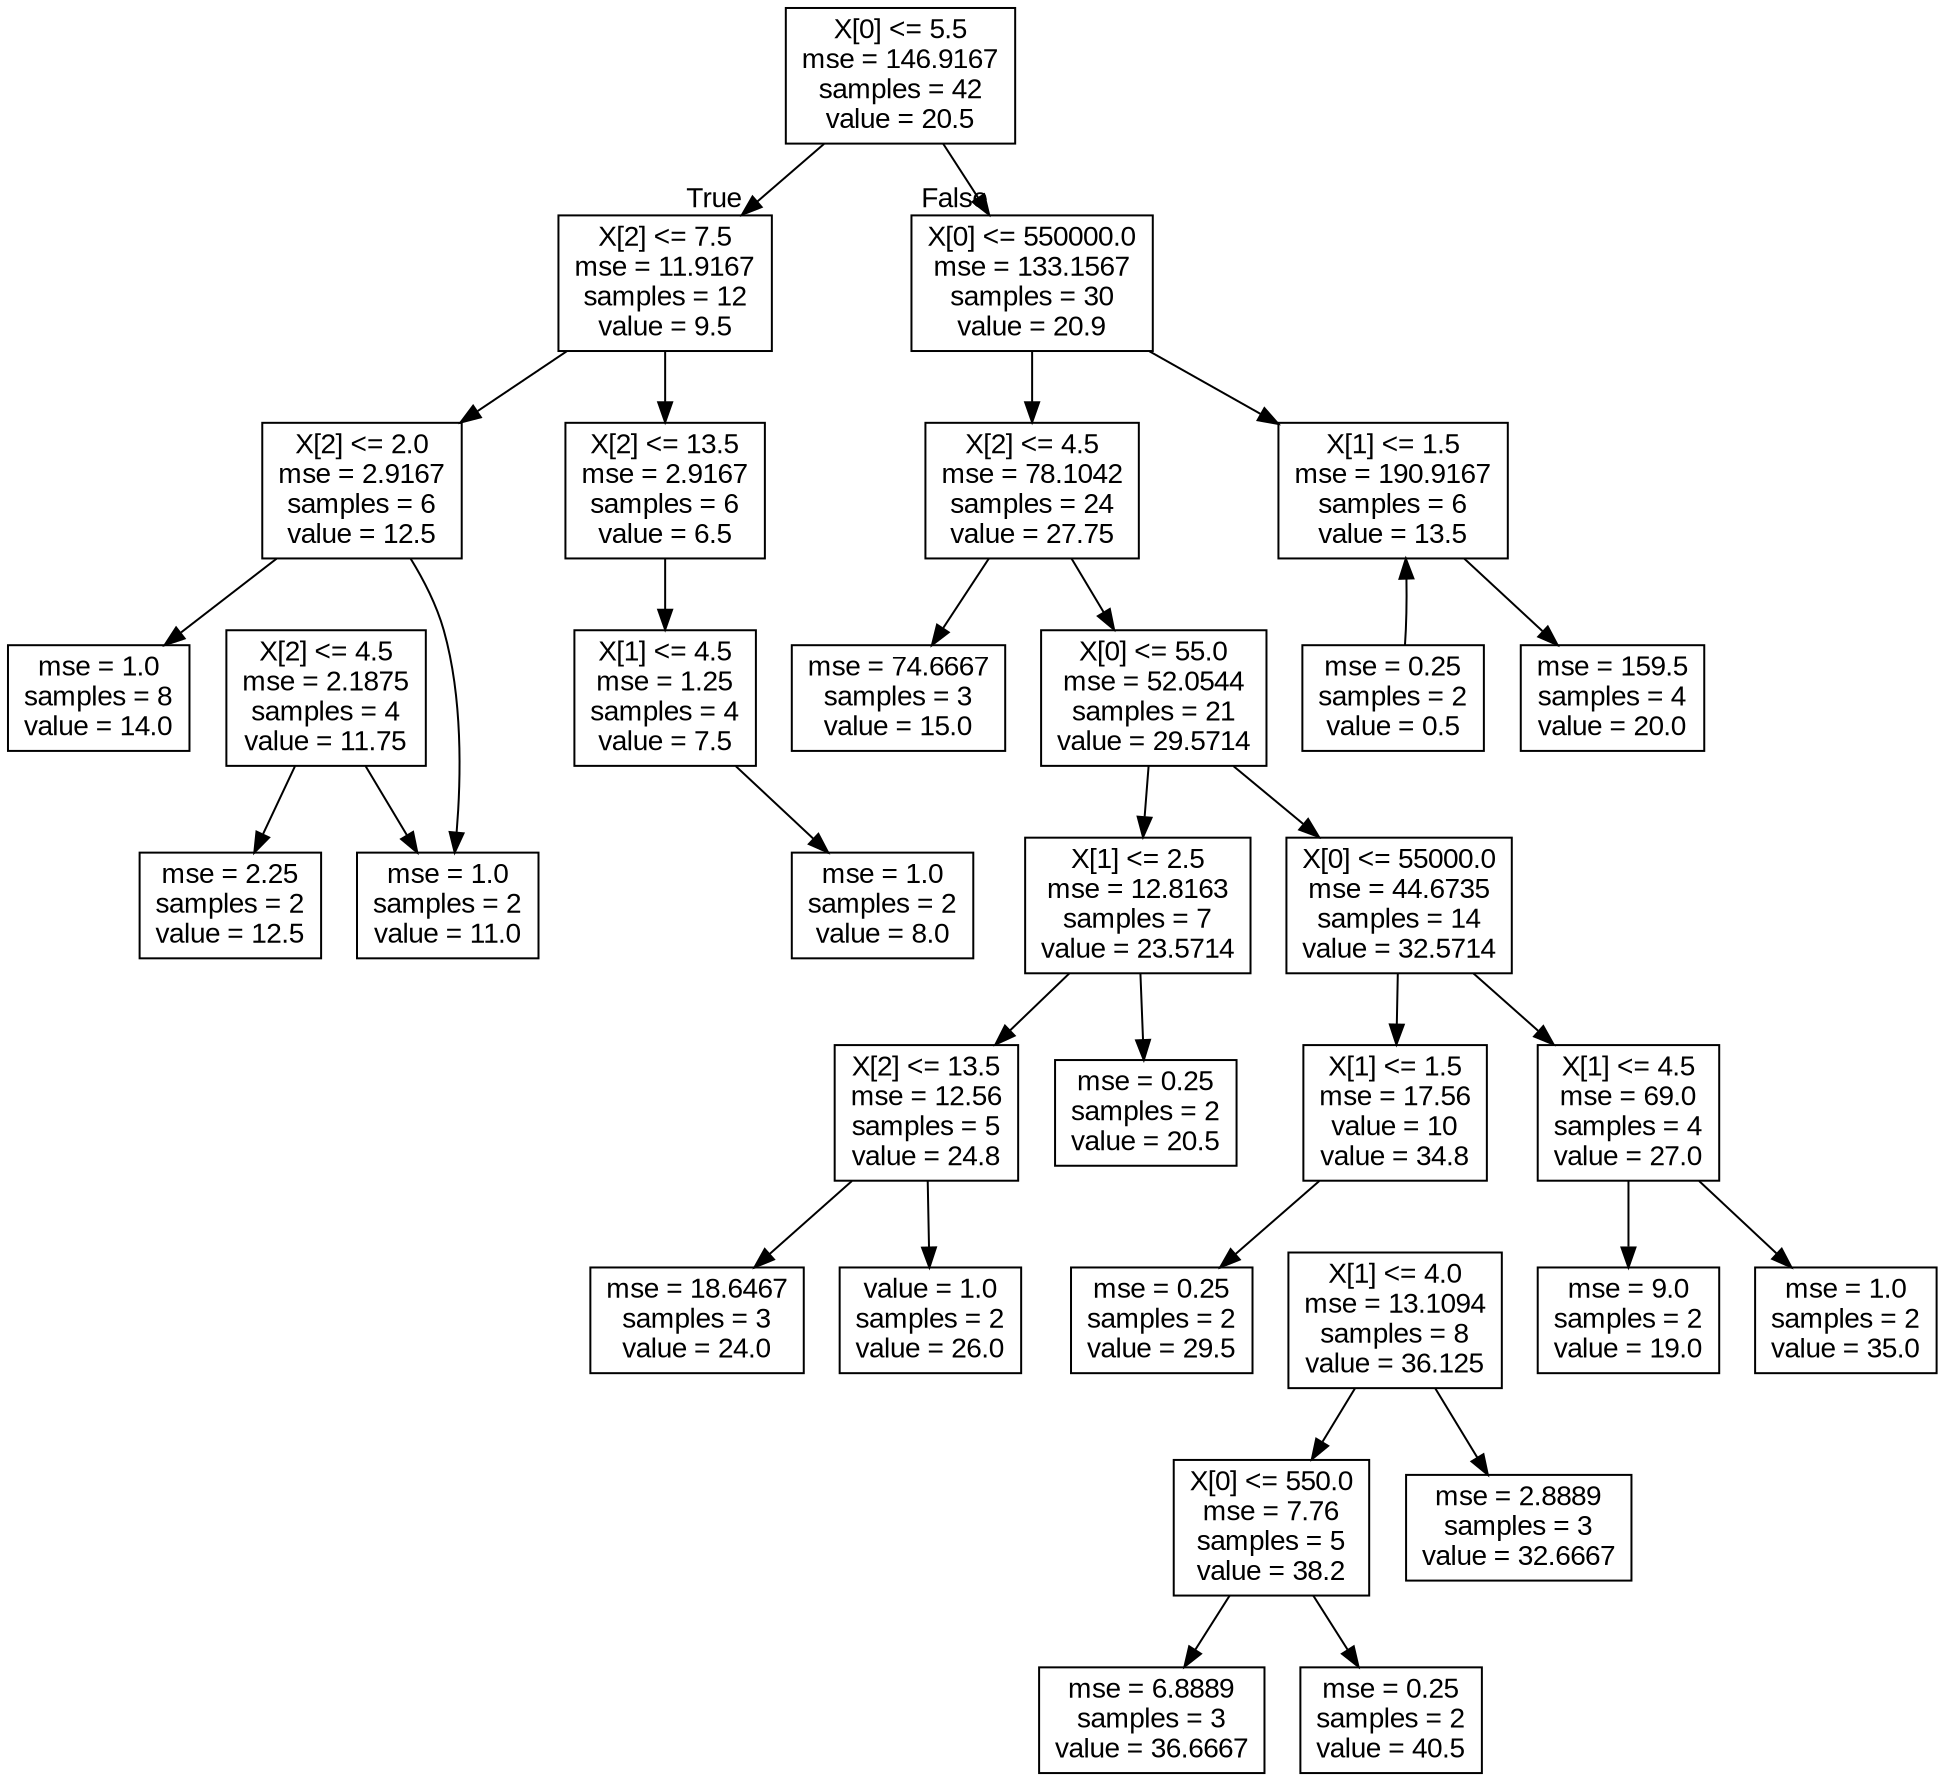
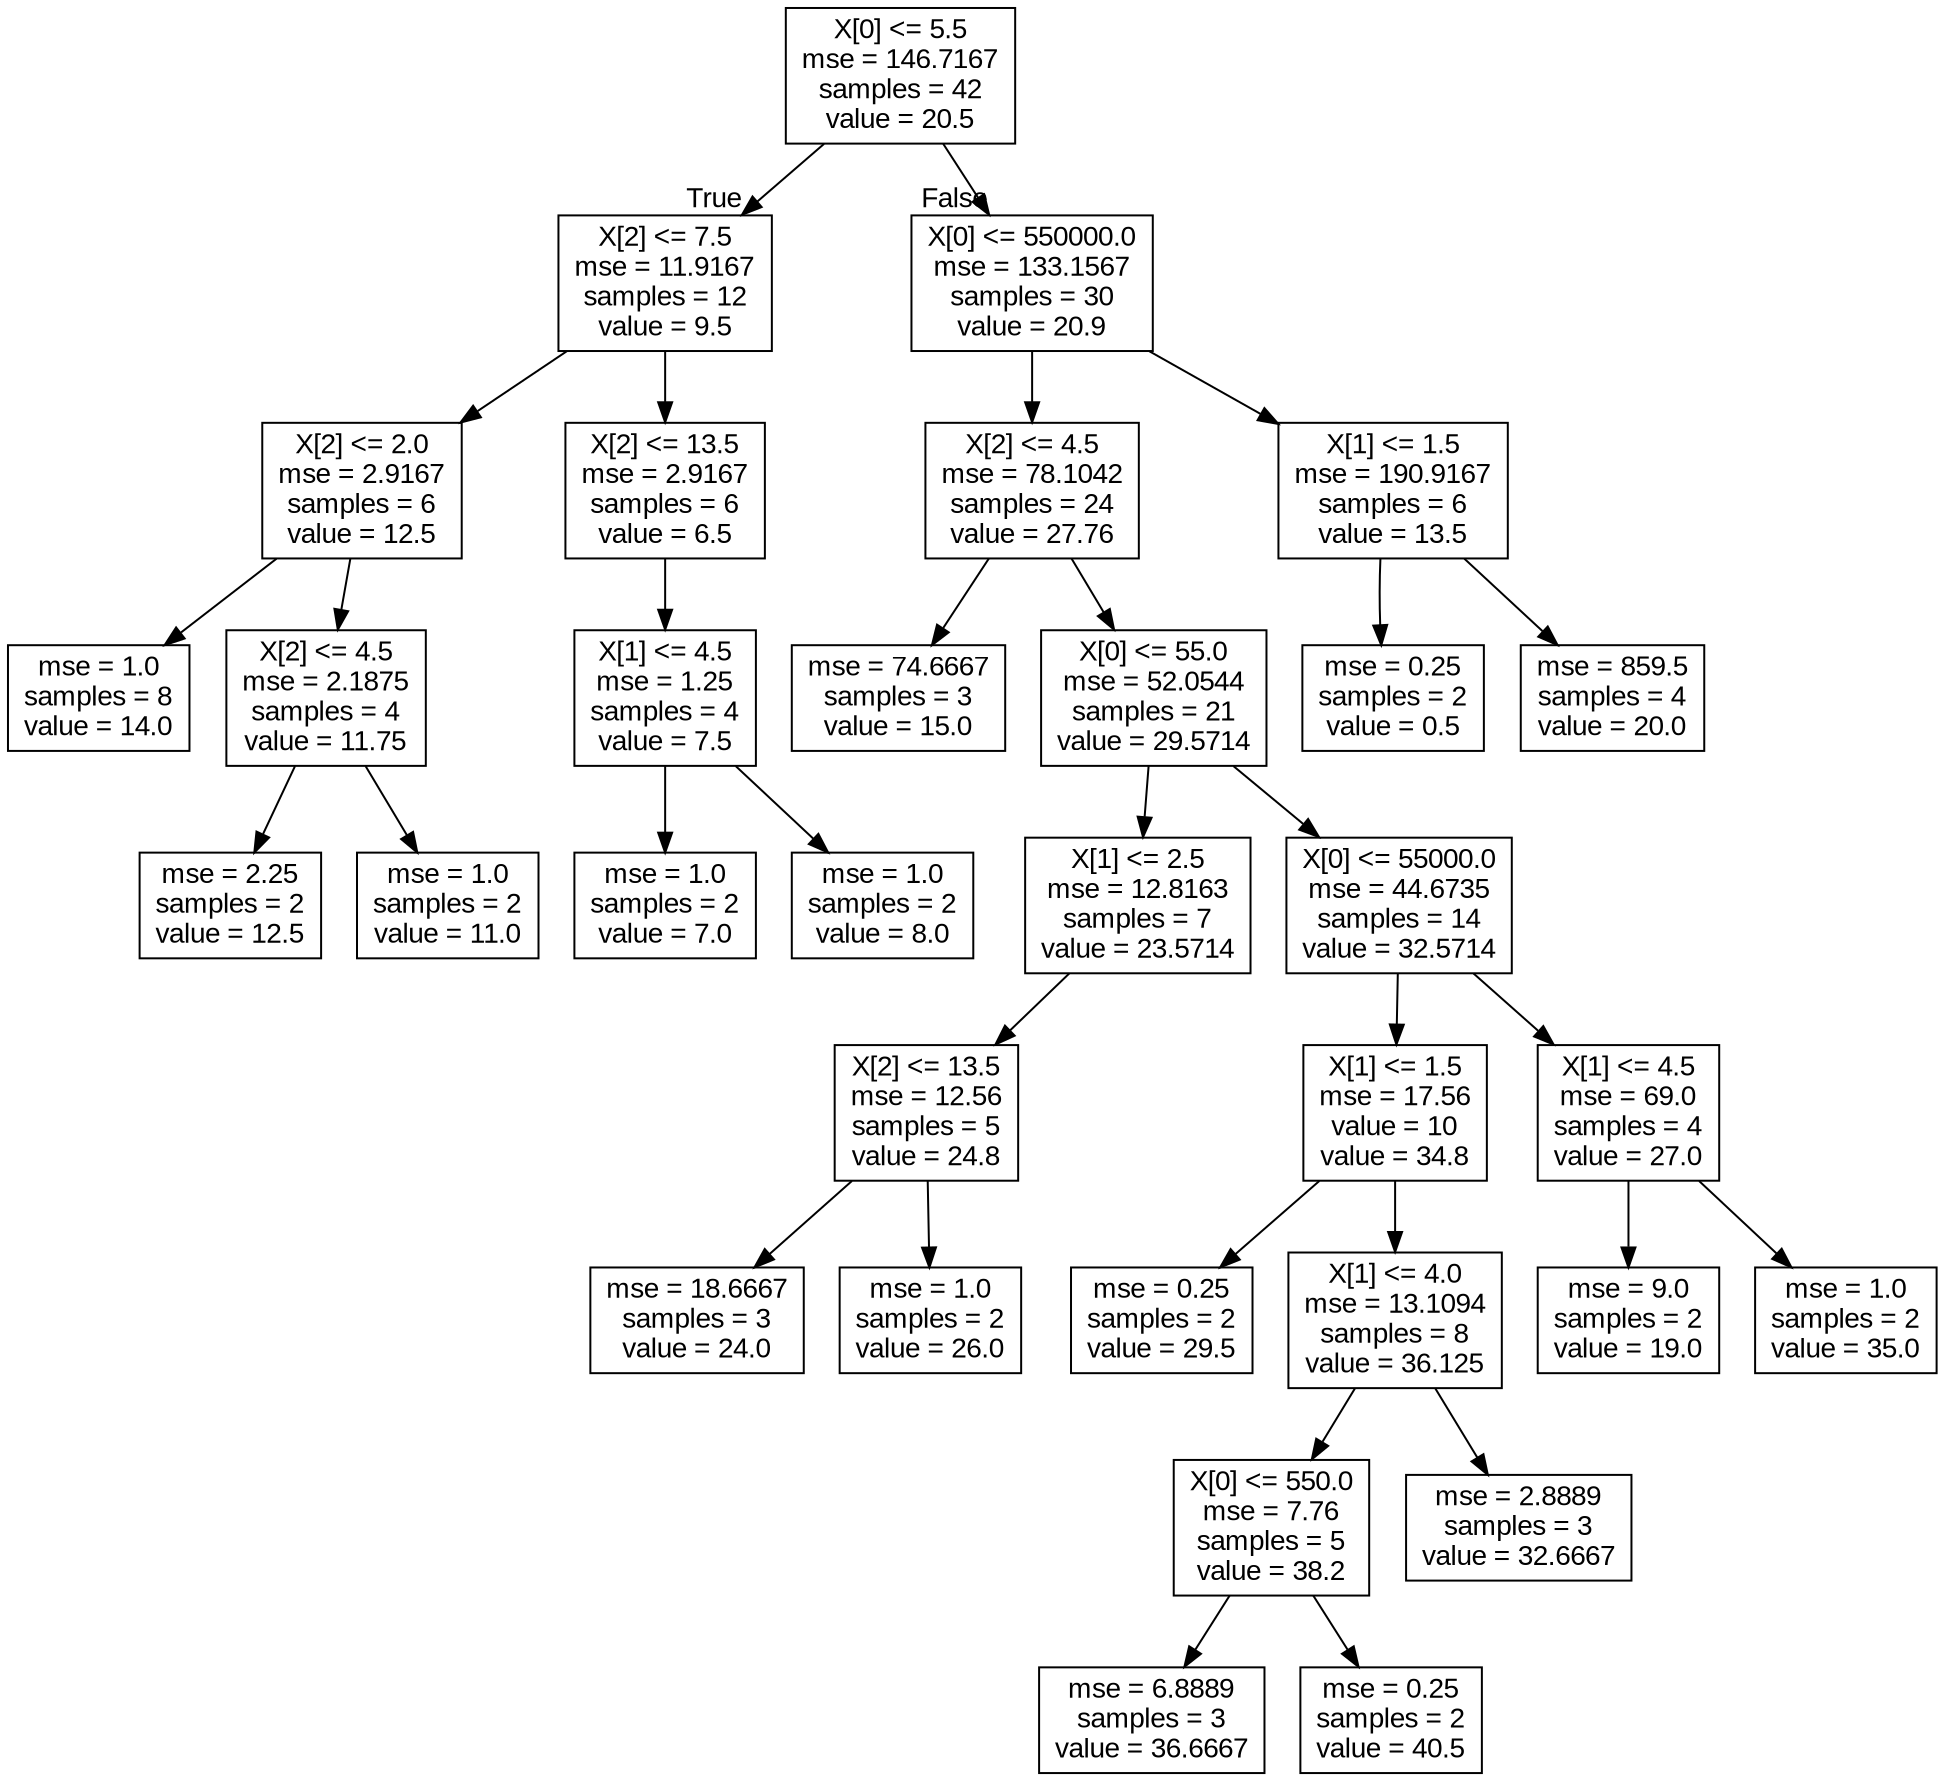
(900, 76) -> (900, 76)
(1032, 491) -> (1032, 491)
(1406, 612) -> (1380, 592)
(455, 691) -> (346, 584)
(1613, 698) -> (1613, 698)
none -> (665, 905)
(1146, 1113) -> none
none -> (1395, 1206)
(697, 1320) -> (697, 1320)
(930, 1320) -> (930, 1320)
